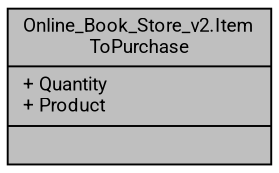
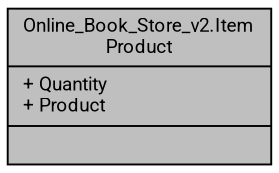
(139, 47) -> (139, 47)
